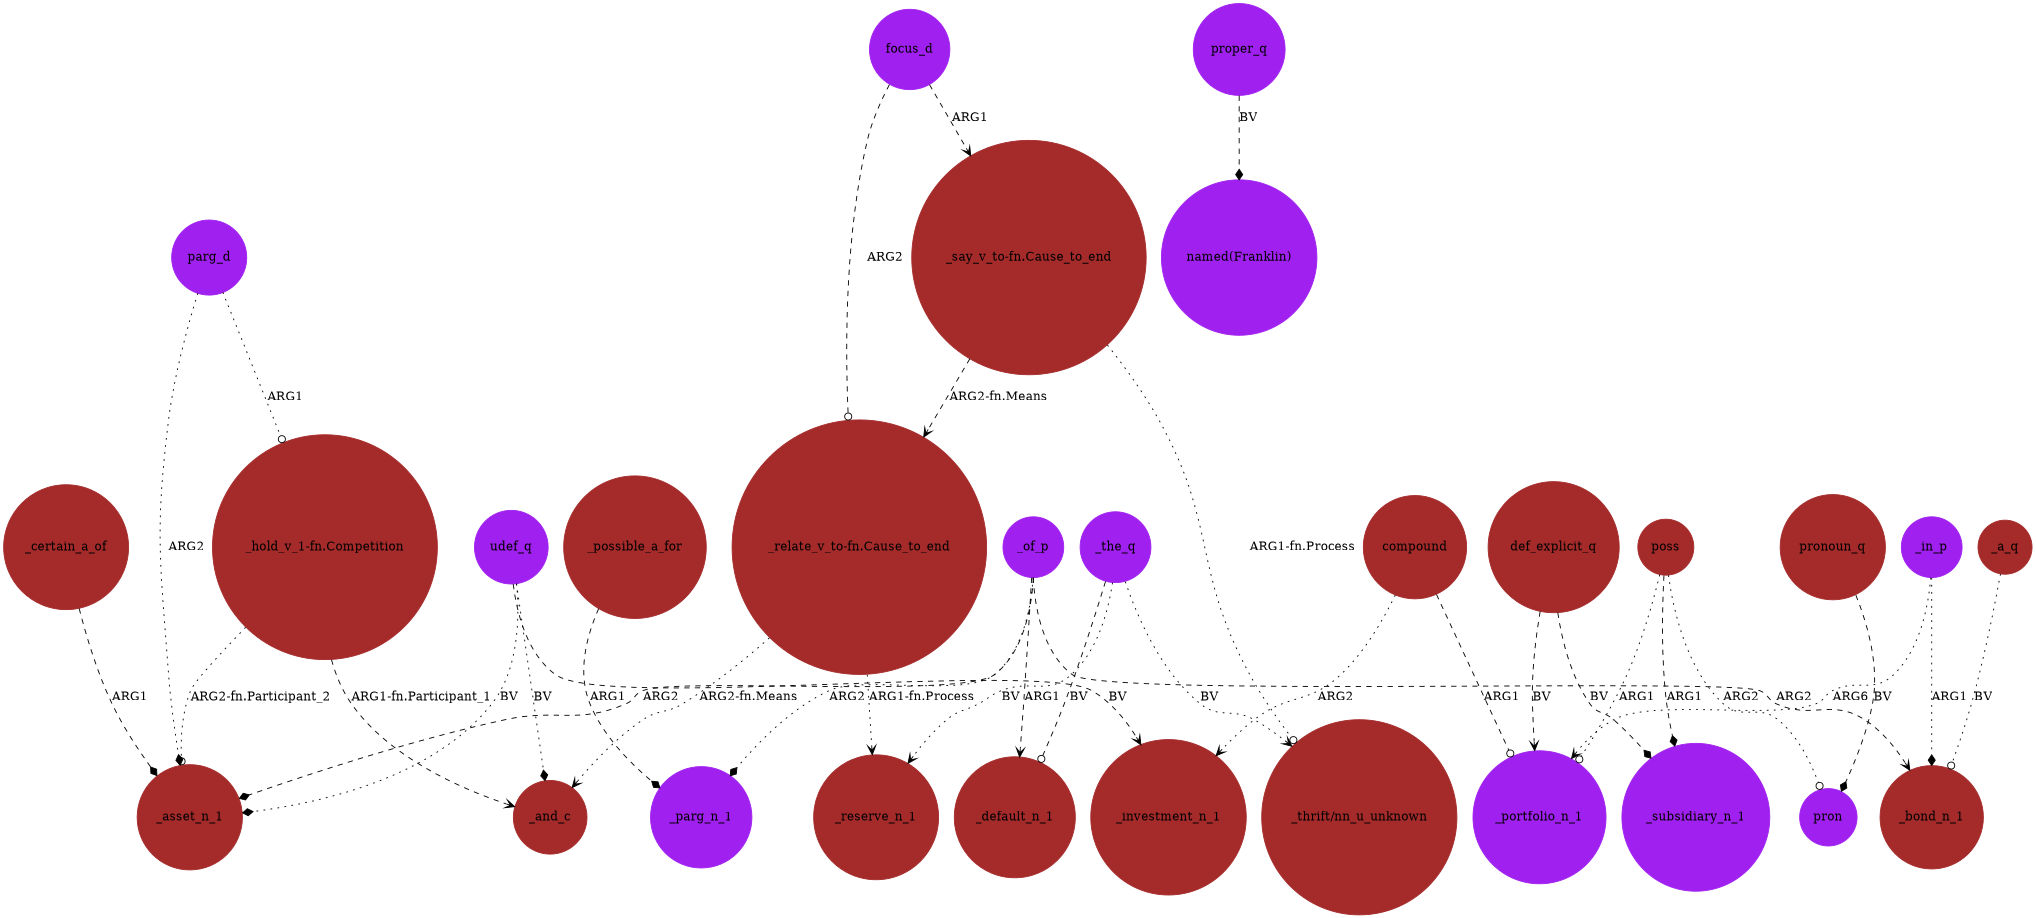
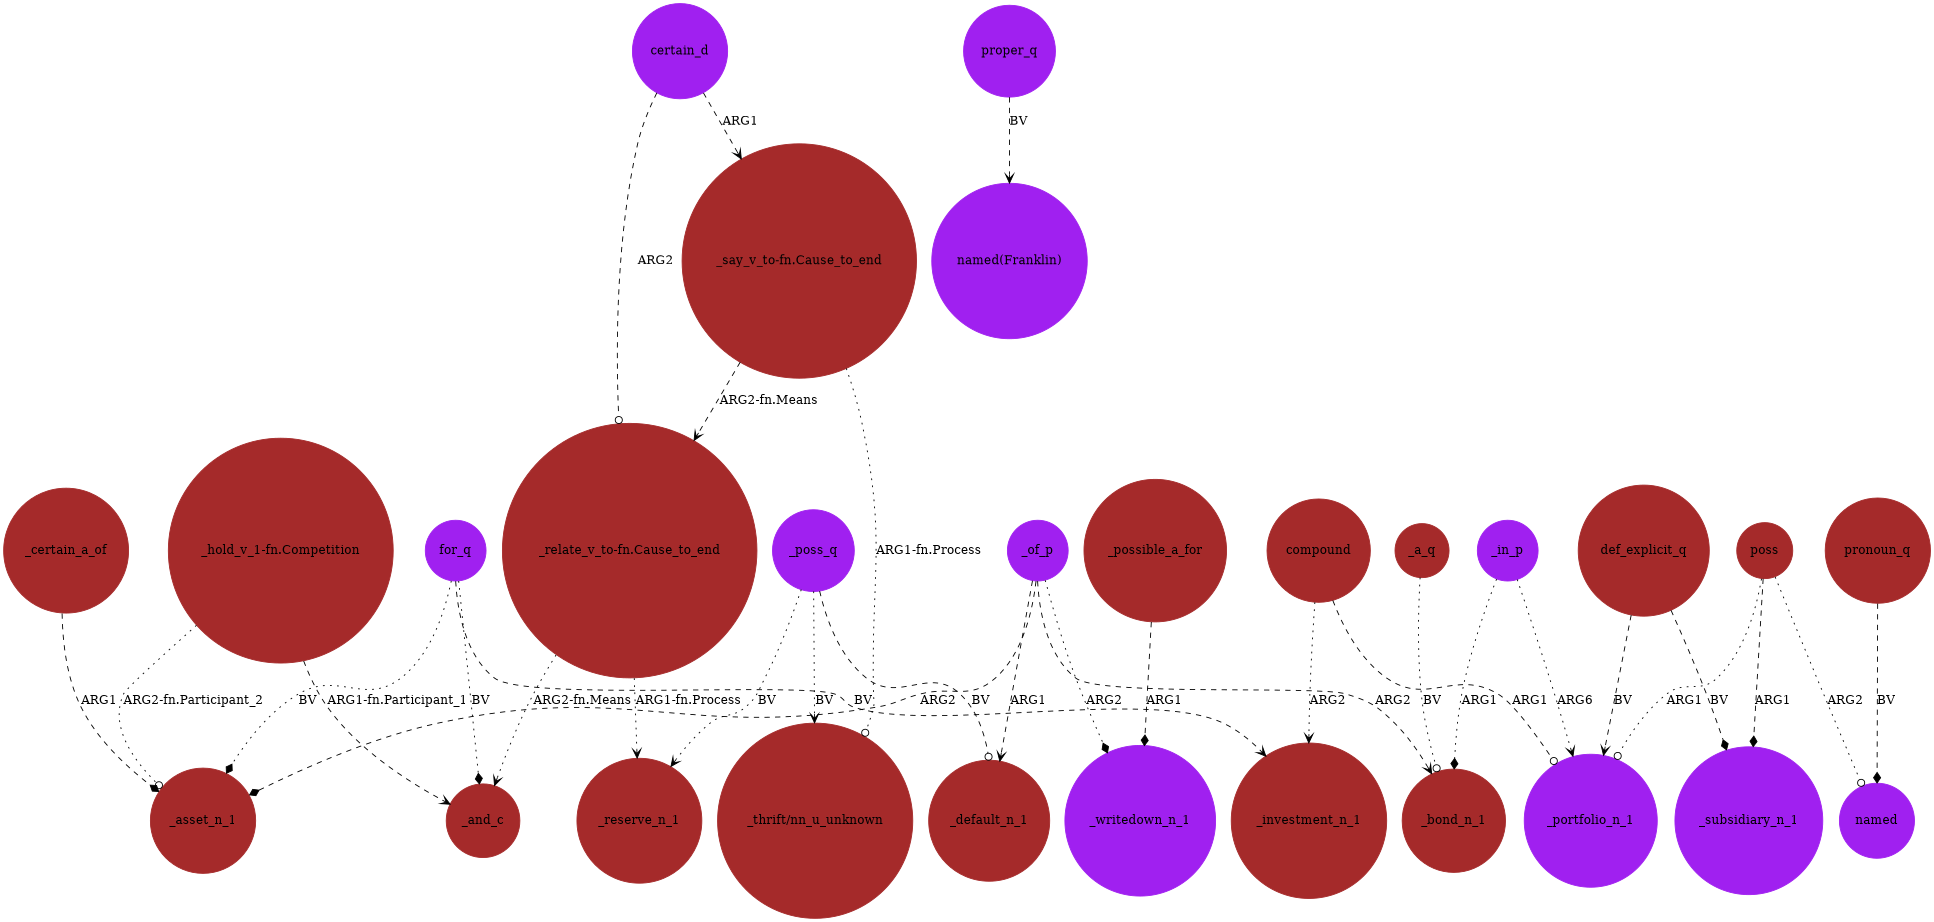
(910, 49) -> (680, 51)
(1239, 132) -> (1009, 136)
(209, 258) -> none
(511, 547) -> (456, 551)
(1115, 547) -> (813, 551)
(701, 817) -> (1140, 821)
(1828, 817) -> (1877, 821)
